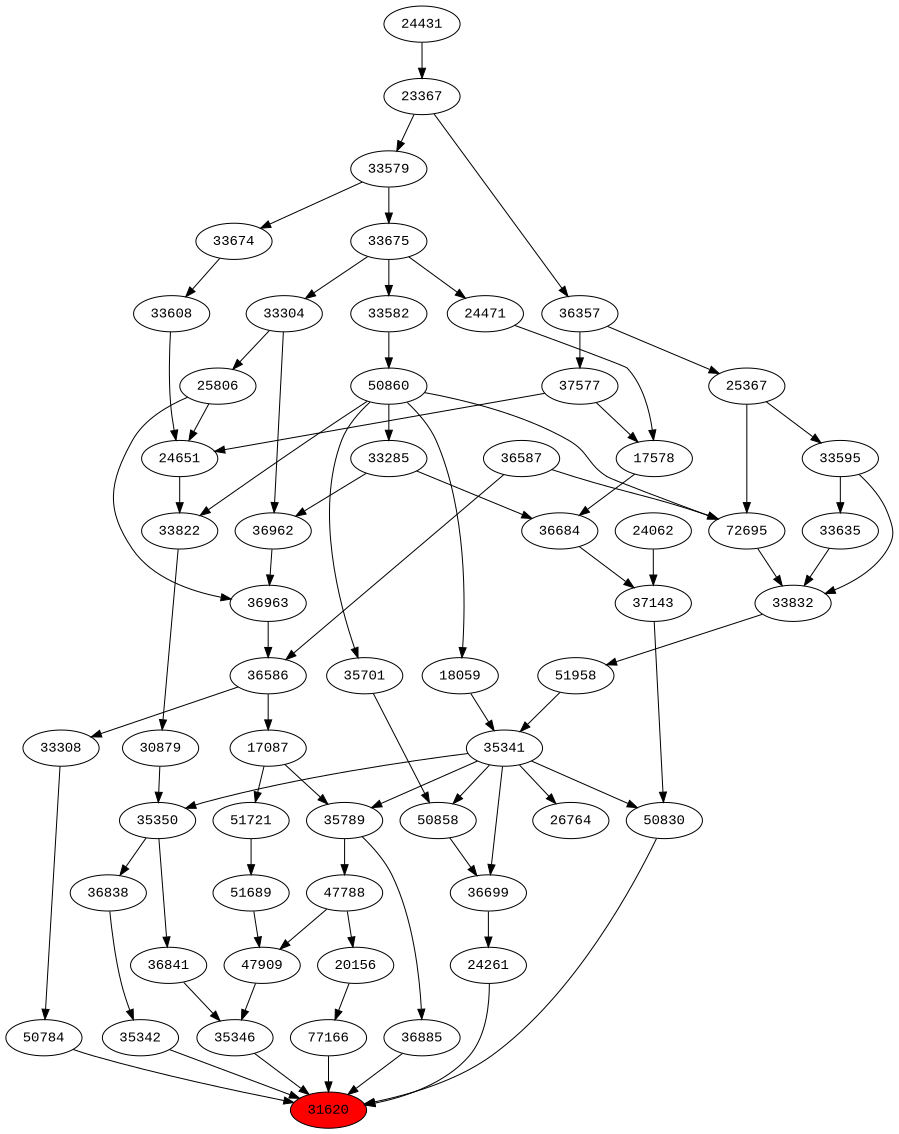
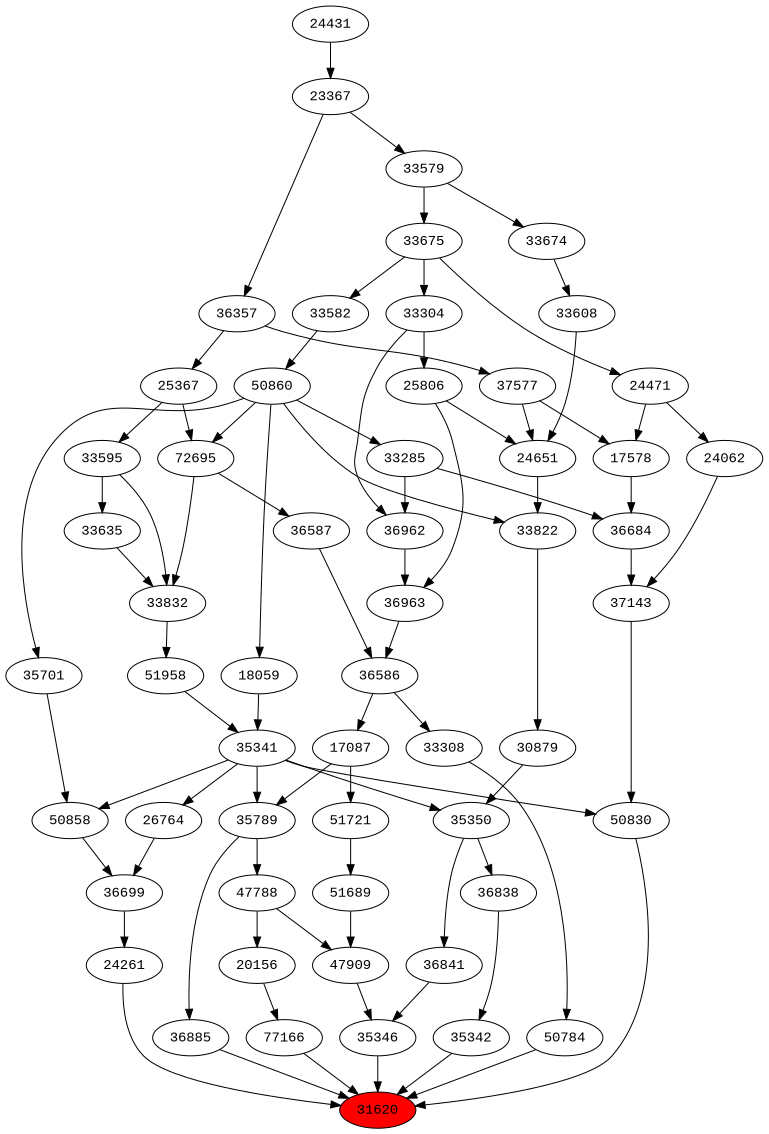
none -> (684, 419)
(626, 491) -> (249, 492)
(497, 815) -> (146, 852)
